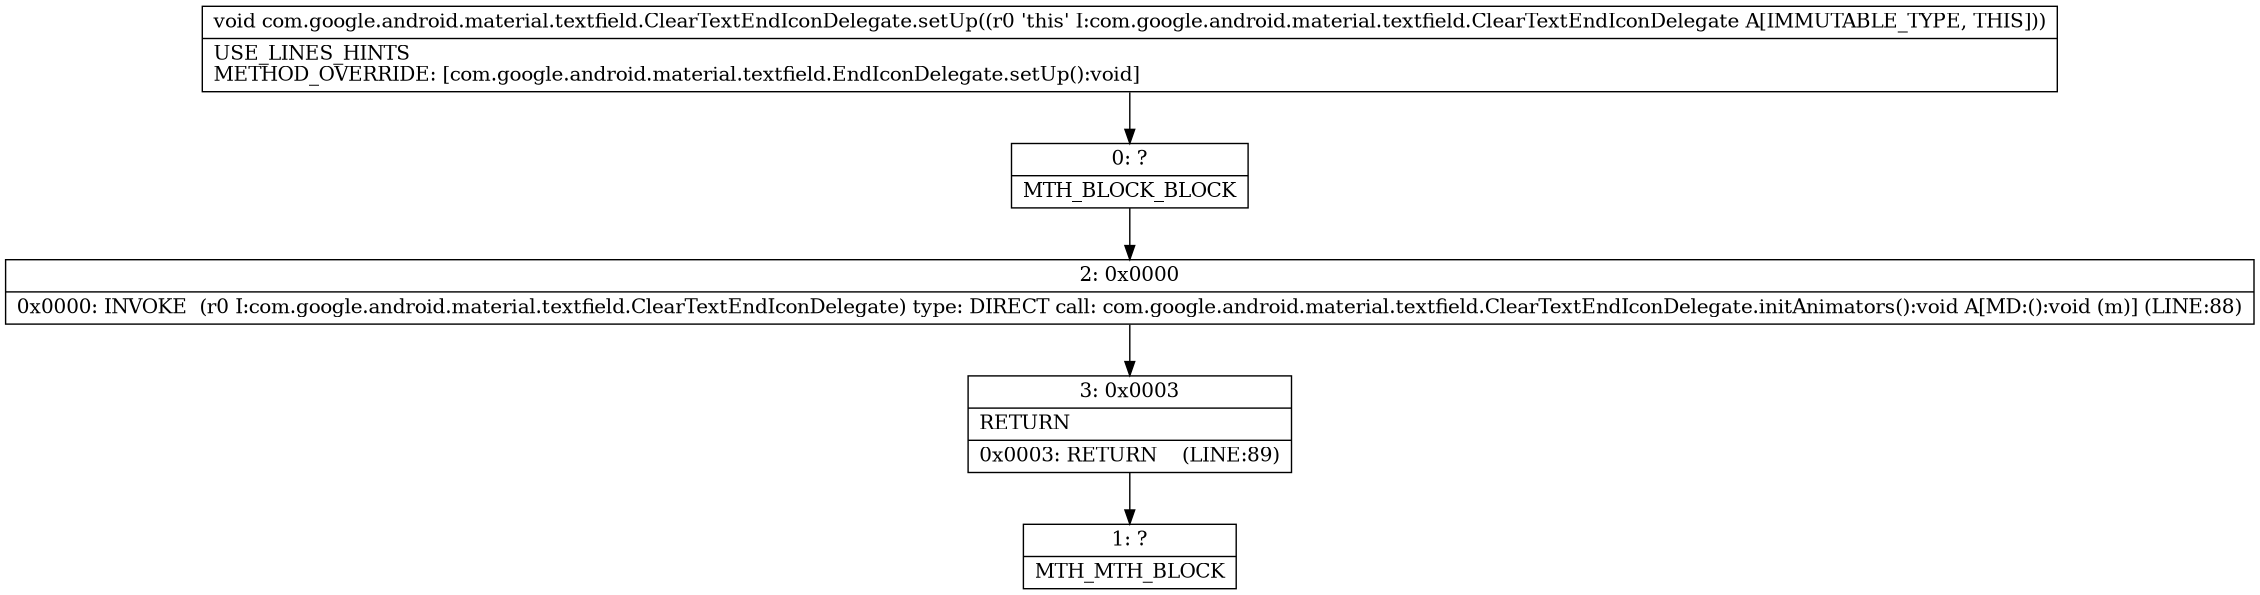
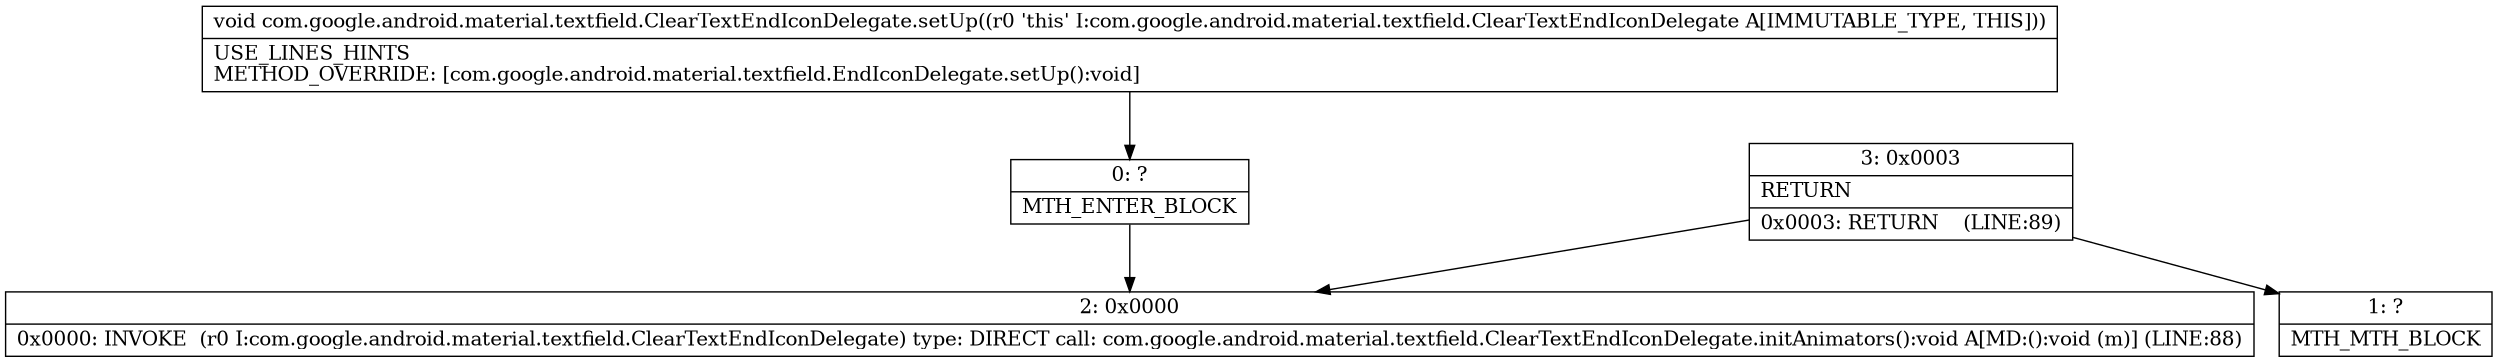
(1130, 191) -> (1130, 207)
(1130, 343) -> (1540, 255)
